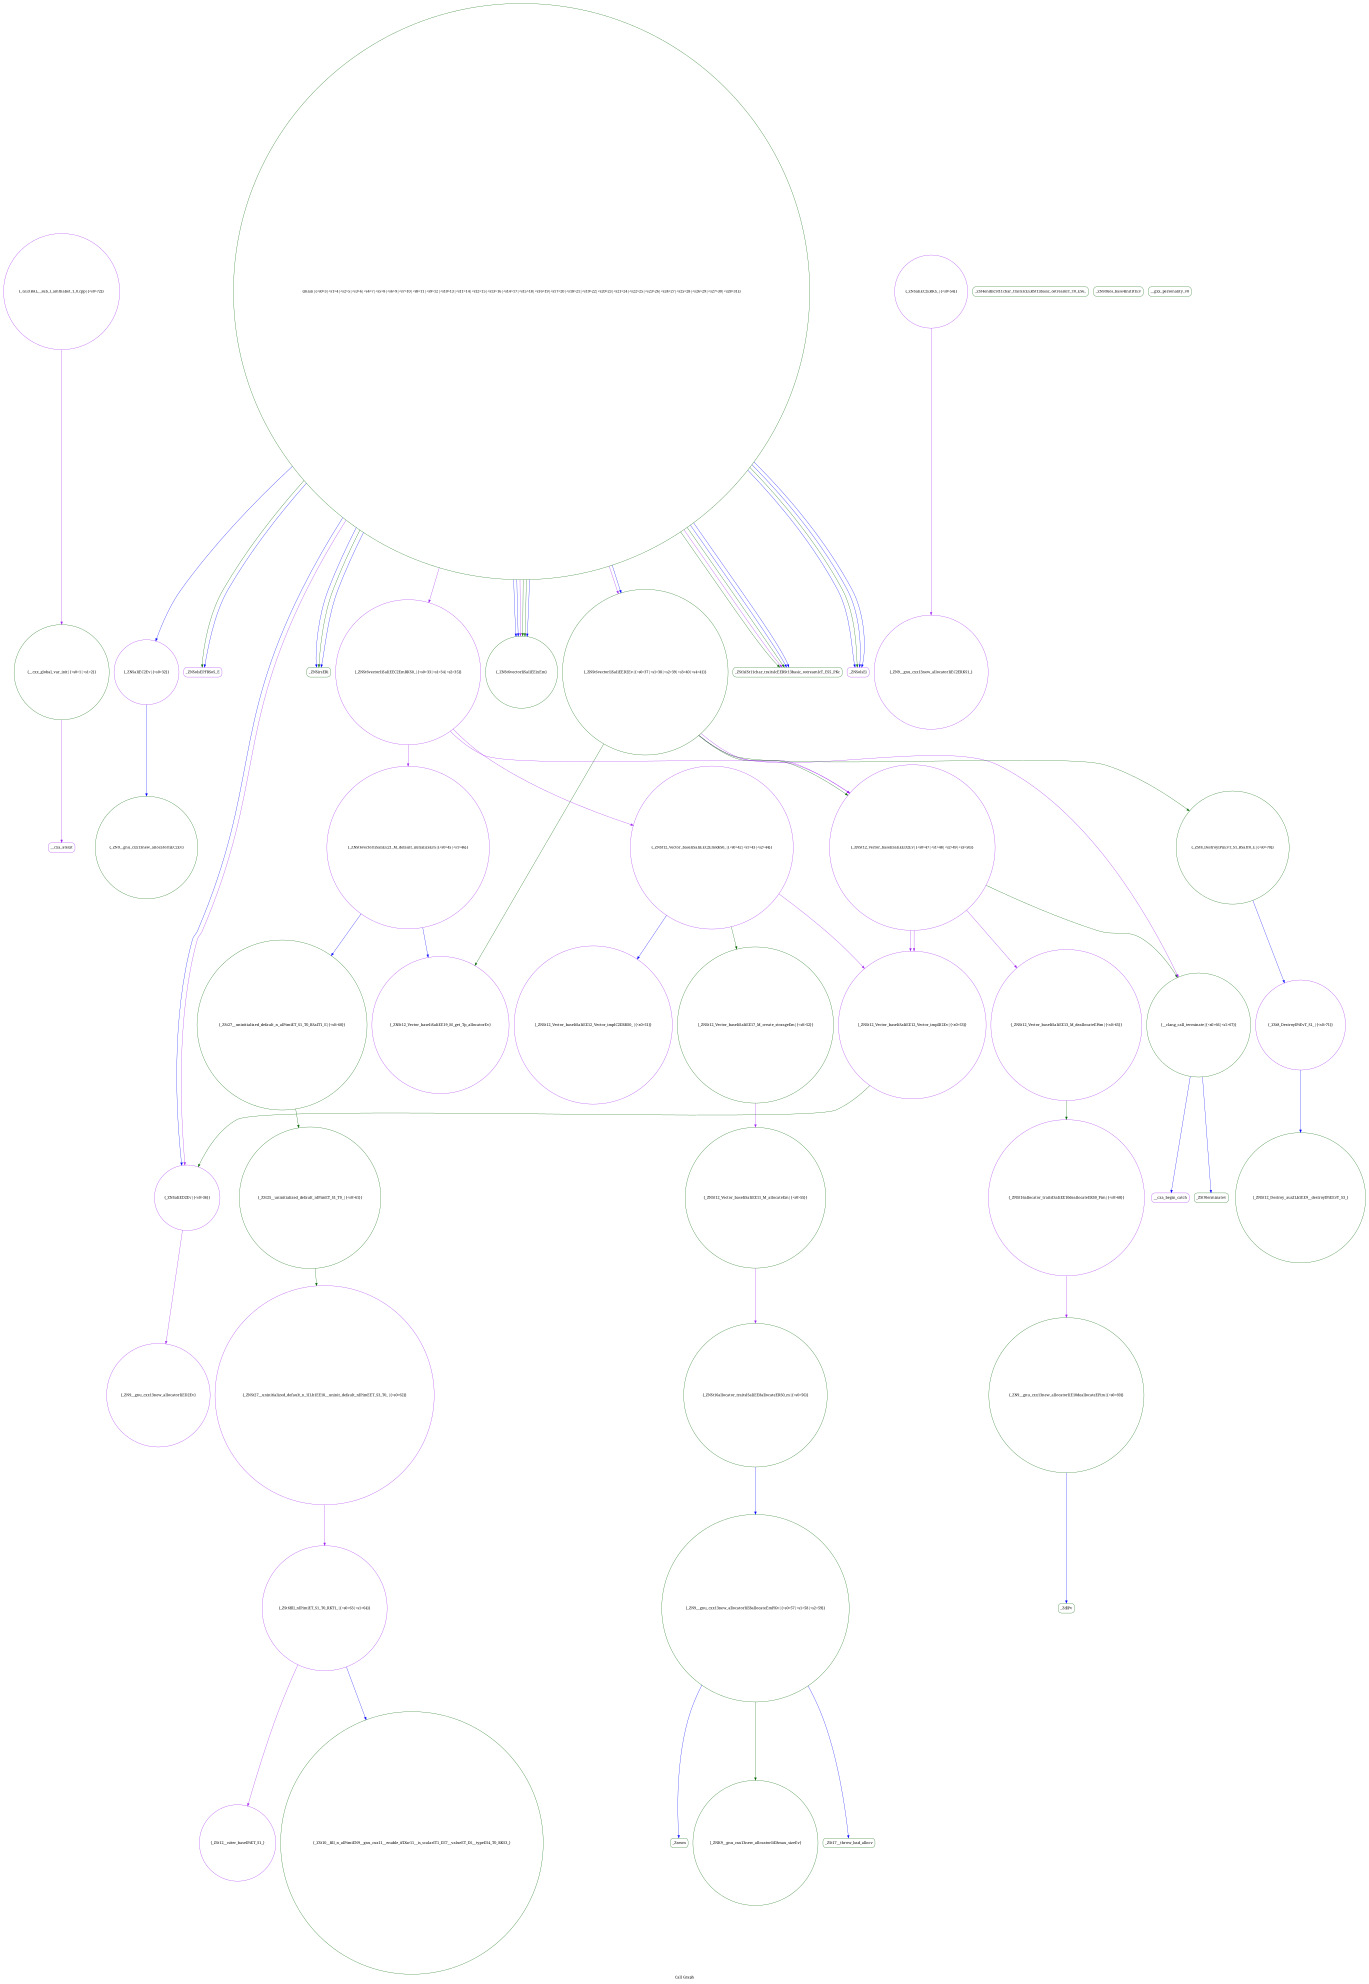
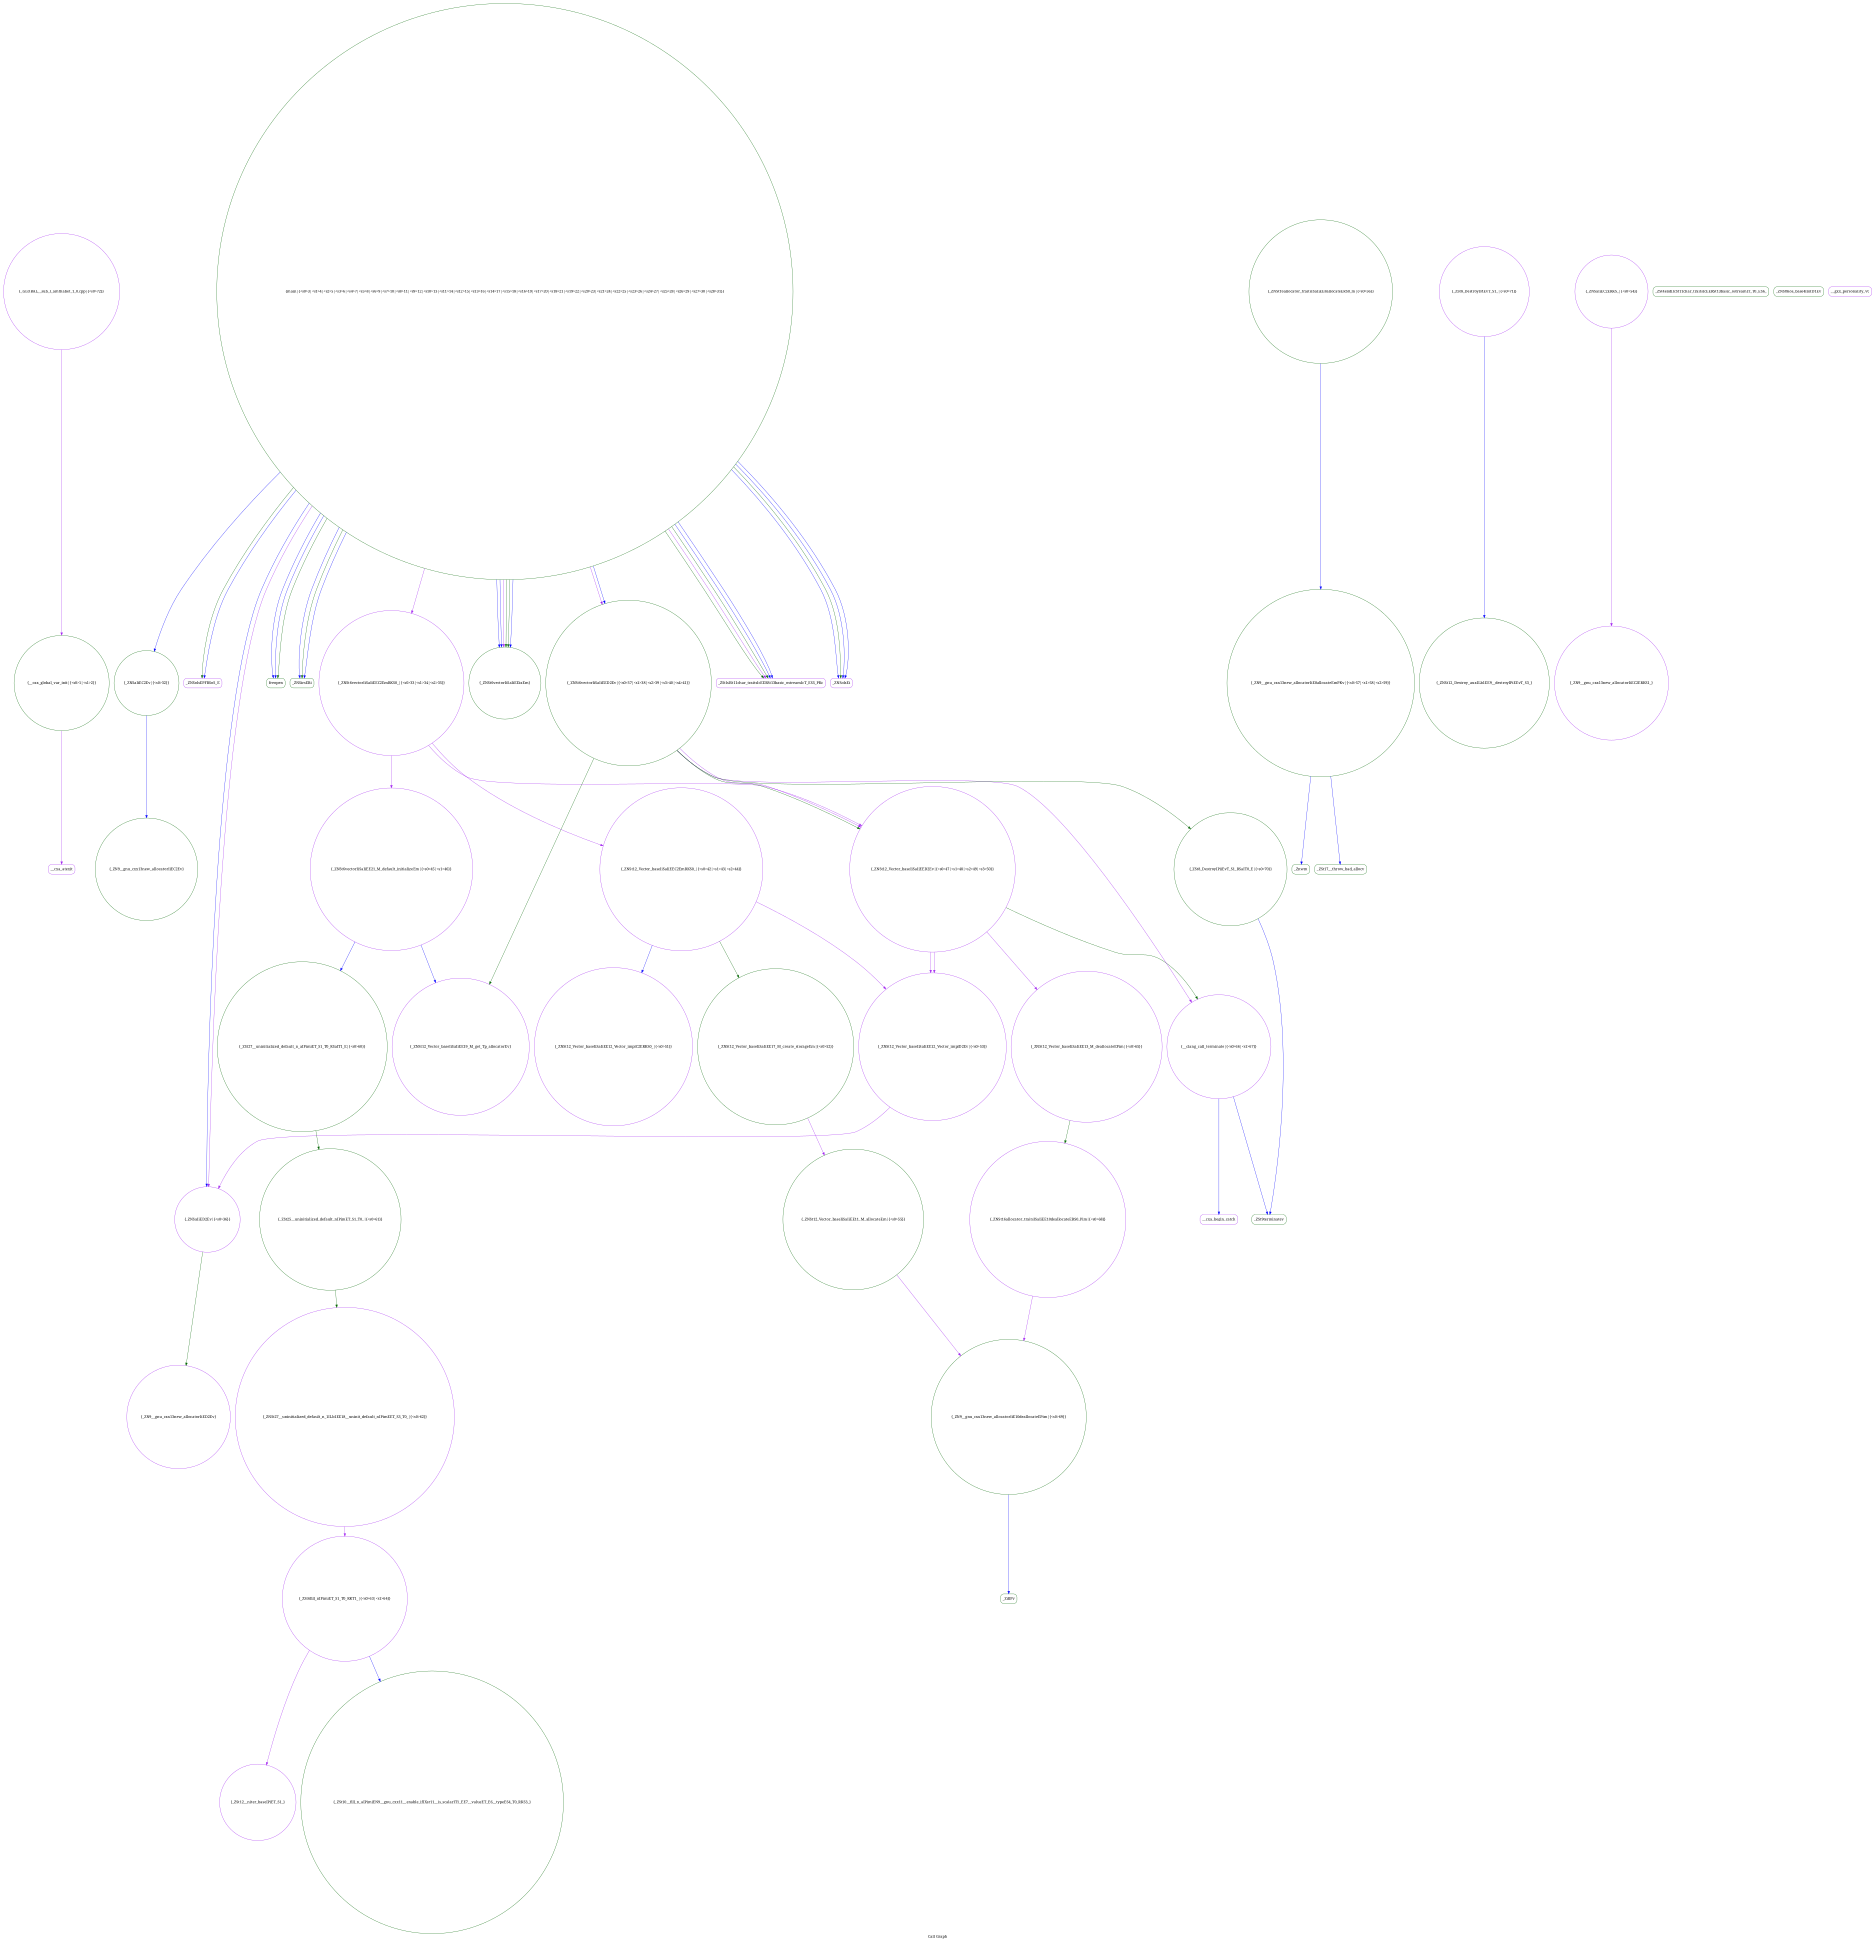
(1170, 292) -> (1850, 292)
(147, 672) -> (147, 683)
(788, 672) -> (771, 683)
none -> (276, 683)
(1268, 940) -> (1283, 1064)
(1199, 1025) -> (1219, 1047)
(528, 1114) -> (548, 1136)
(174, 1286) -> (195, 1307)
(755, 1294) -> (928, 1314)
(755, 1843) -> none
